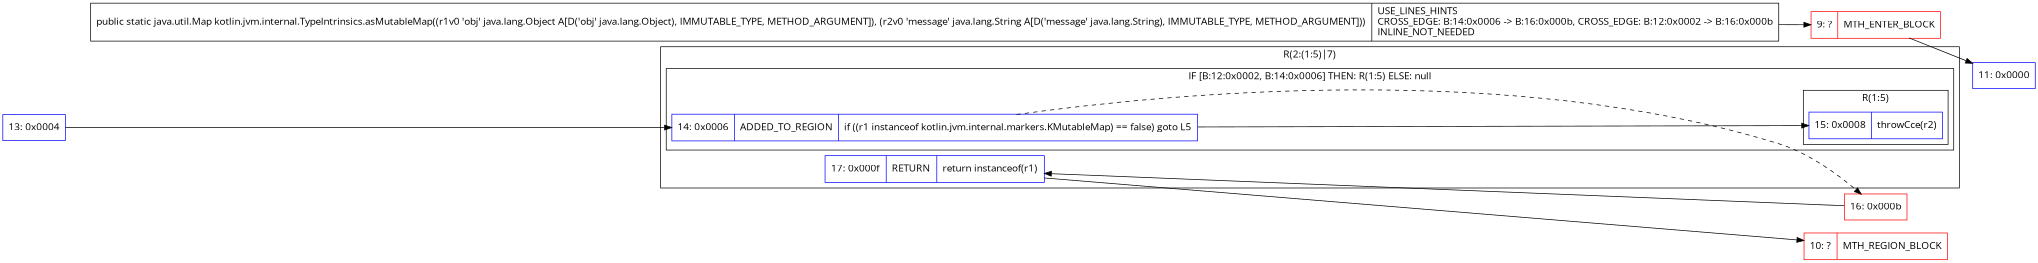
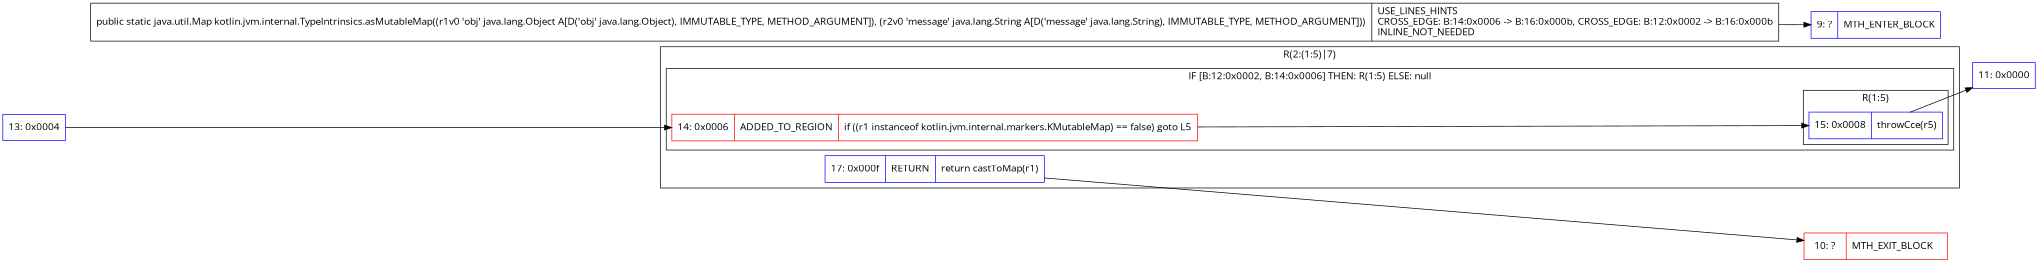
(1876, 25) -> (1876, 25)
(1942, 51) -> (1938, 101)
(1907, 125) -> (1907, 125)
(935, 128) -> (935, 128)
(990, 169) -> (990, 169)
(1876, 207) -> none
(1892, 246) -> (1892, 246)
